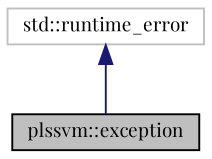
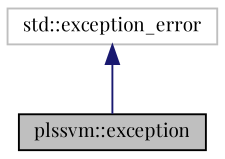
(106, 26) -> (112, 26)
